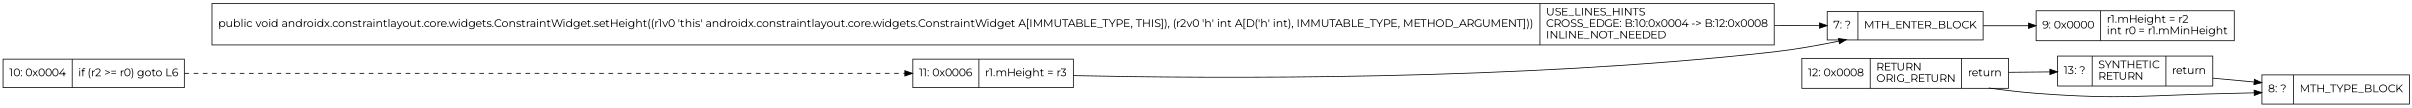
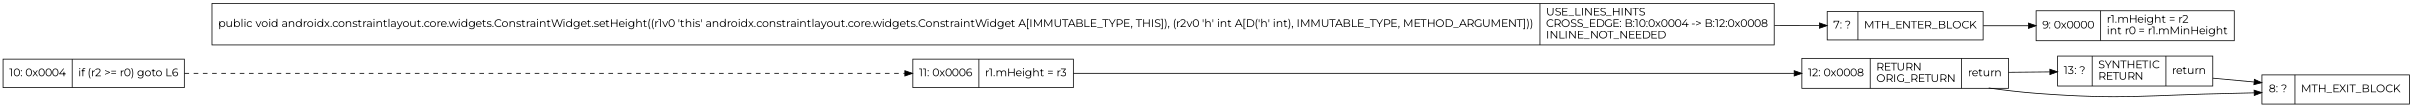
(1457, 73) -> (1434, 73)
(2351, 89) -> (2351, 89)
